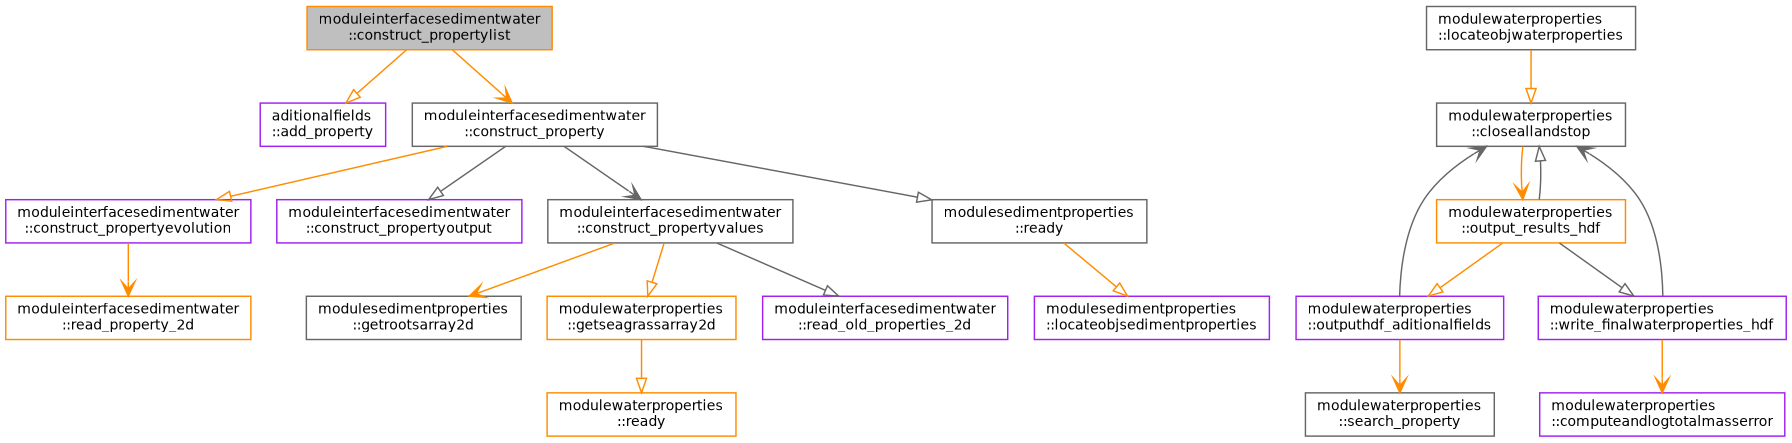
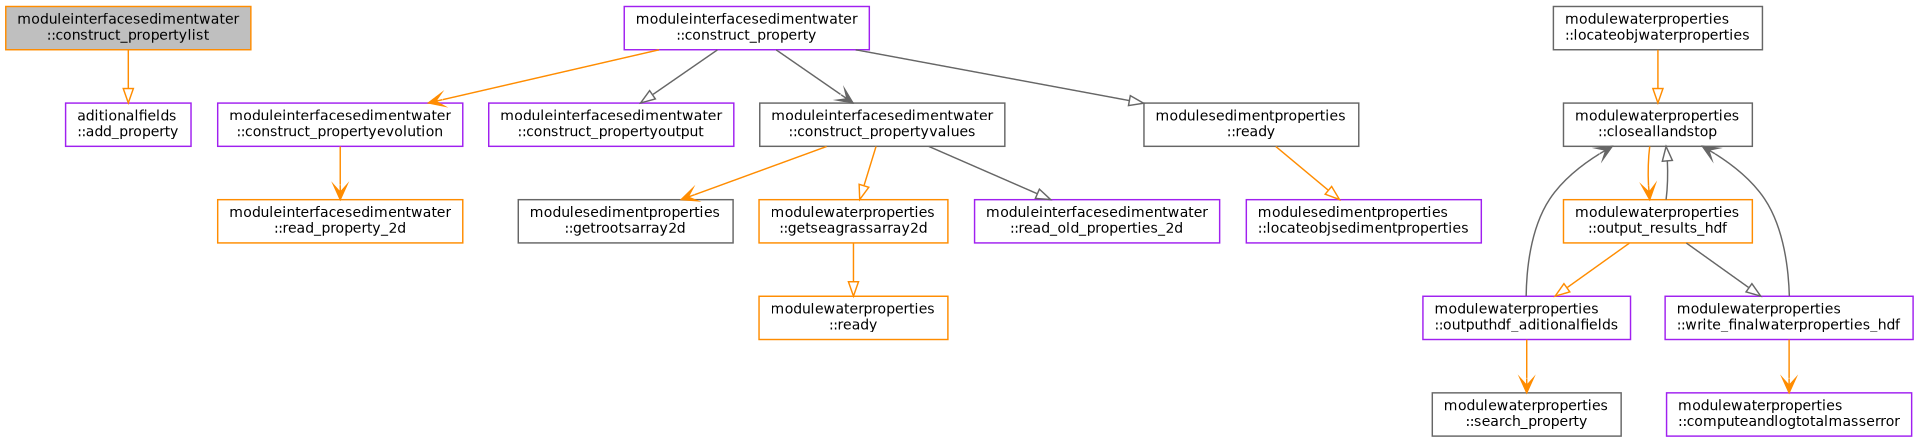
(477, 72) -> none
(535, 125) -> (747, 28)
(339, 171) -> (551, 75)
